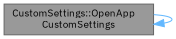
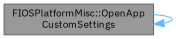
(79, 19) -> (79, 19)
